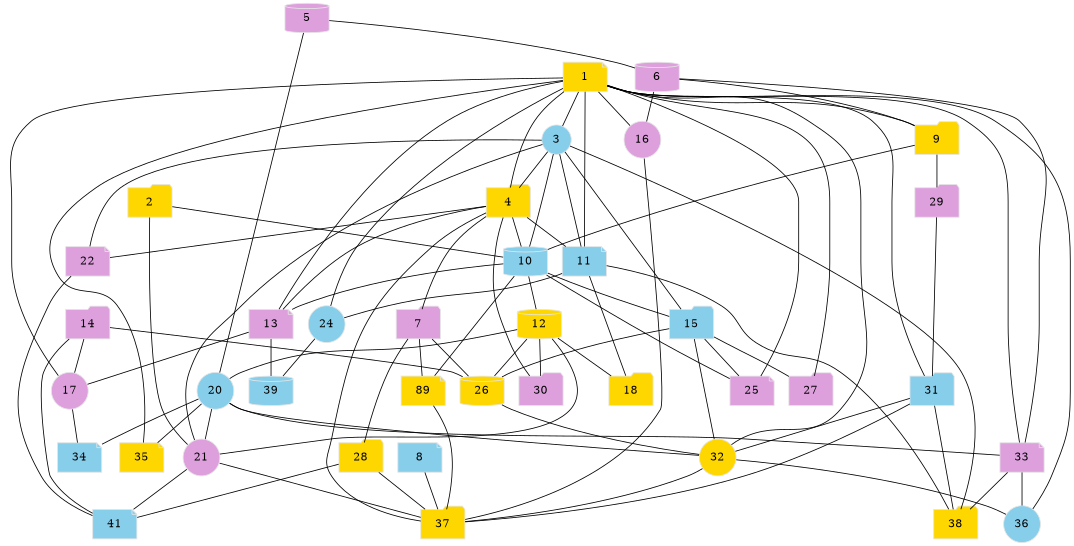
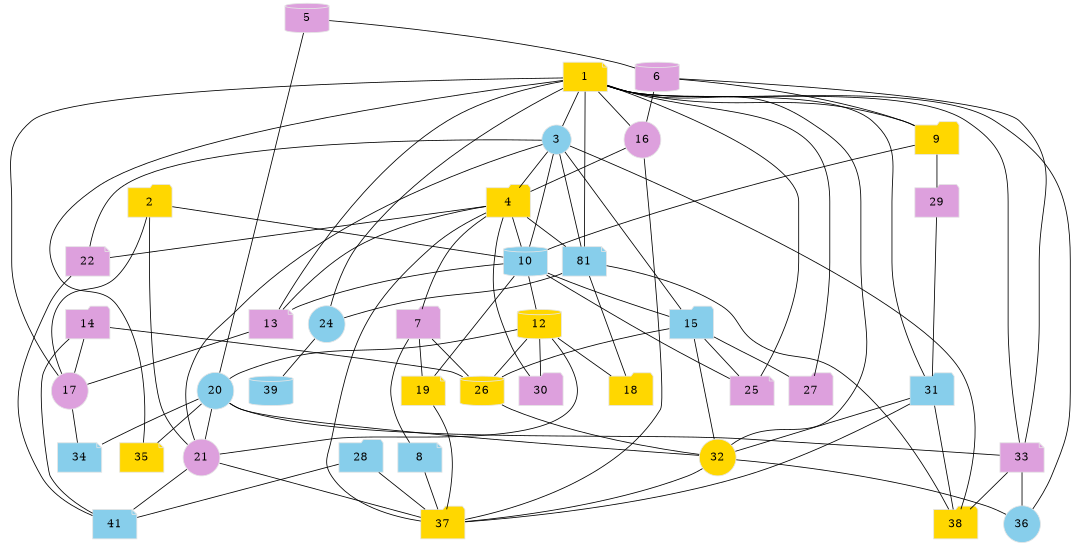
(527, 134) -> (573, 172)
(584, 261) -> (584, 261)
none -> (100, 287)
(271, 357) -> none
(381, 388) -> (391, 391)
(423, 391) -> (423, 391)
(361, 457) -> (361, 457)
